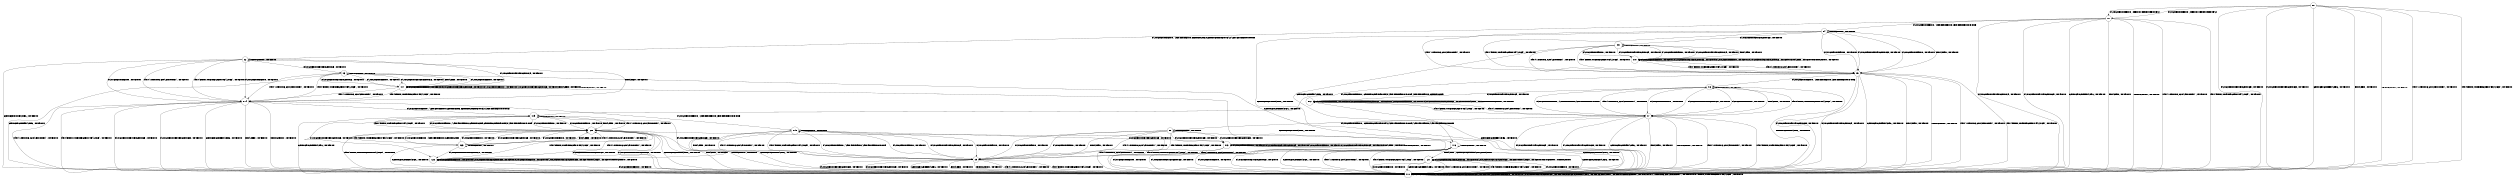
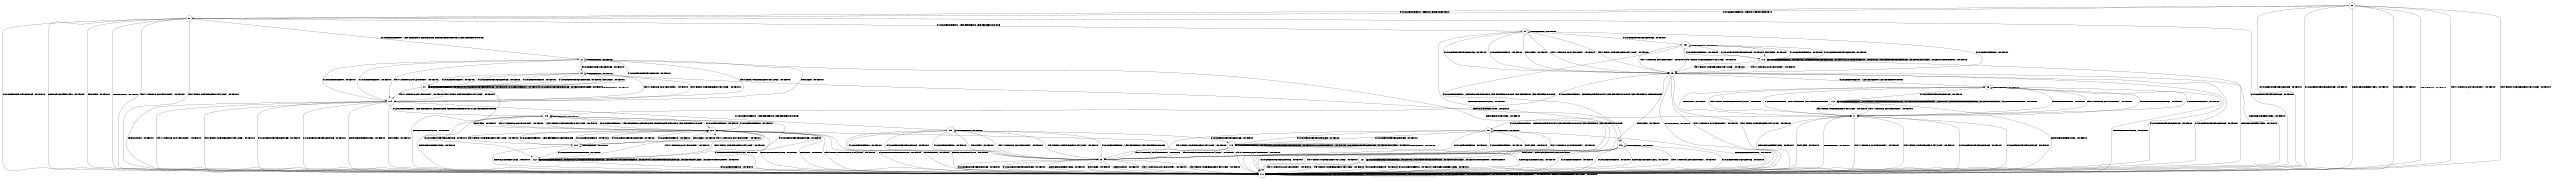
(1315, 94) -> (1499, 94)
(462, 145) -> (576, 145)
(516, 173) -> (2142, 168)
